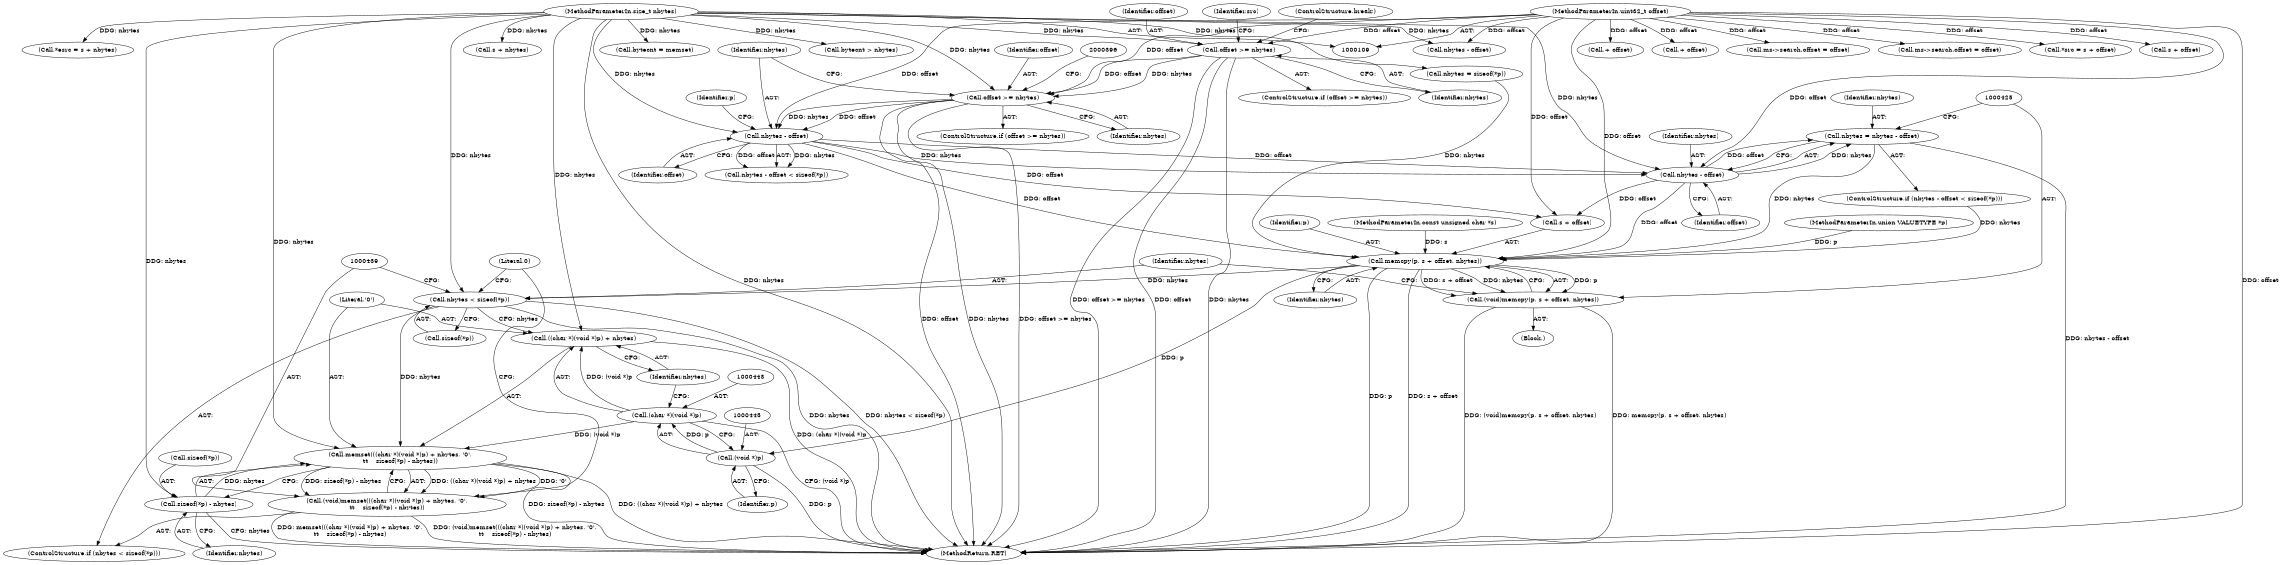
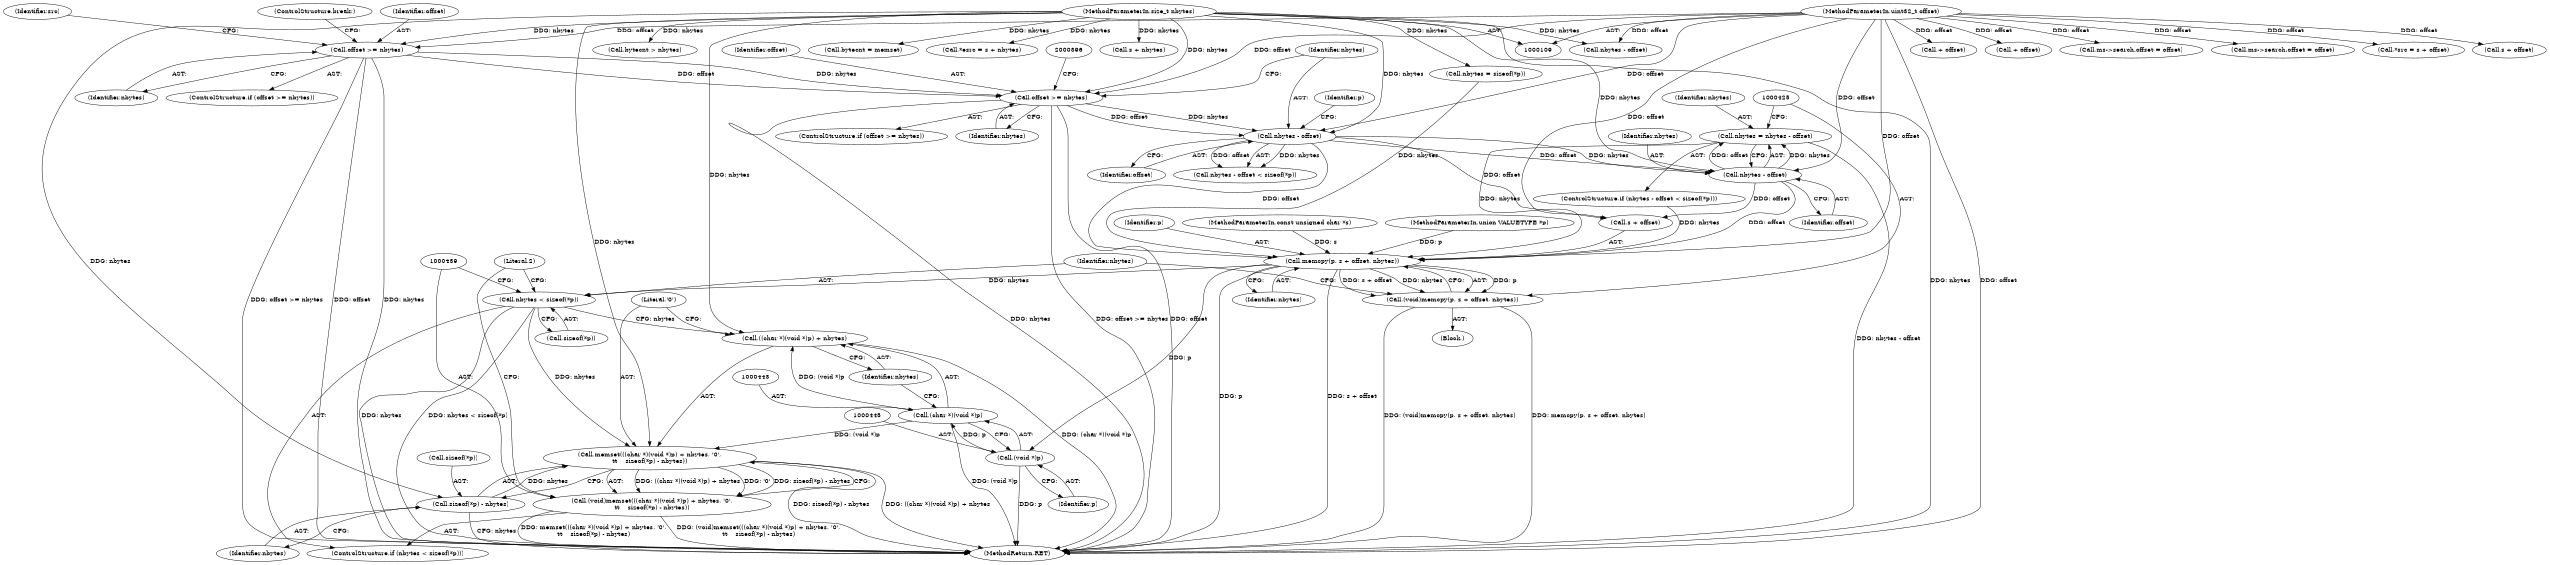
(451, 115) -> none
(515, 261) -> (520, 261)
(450, 319) -> (694, 319)
(827, 481) -> (995, 481)
